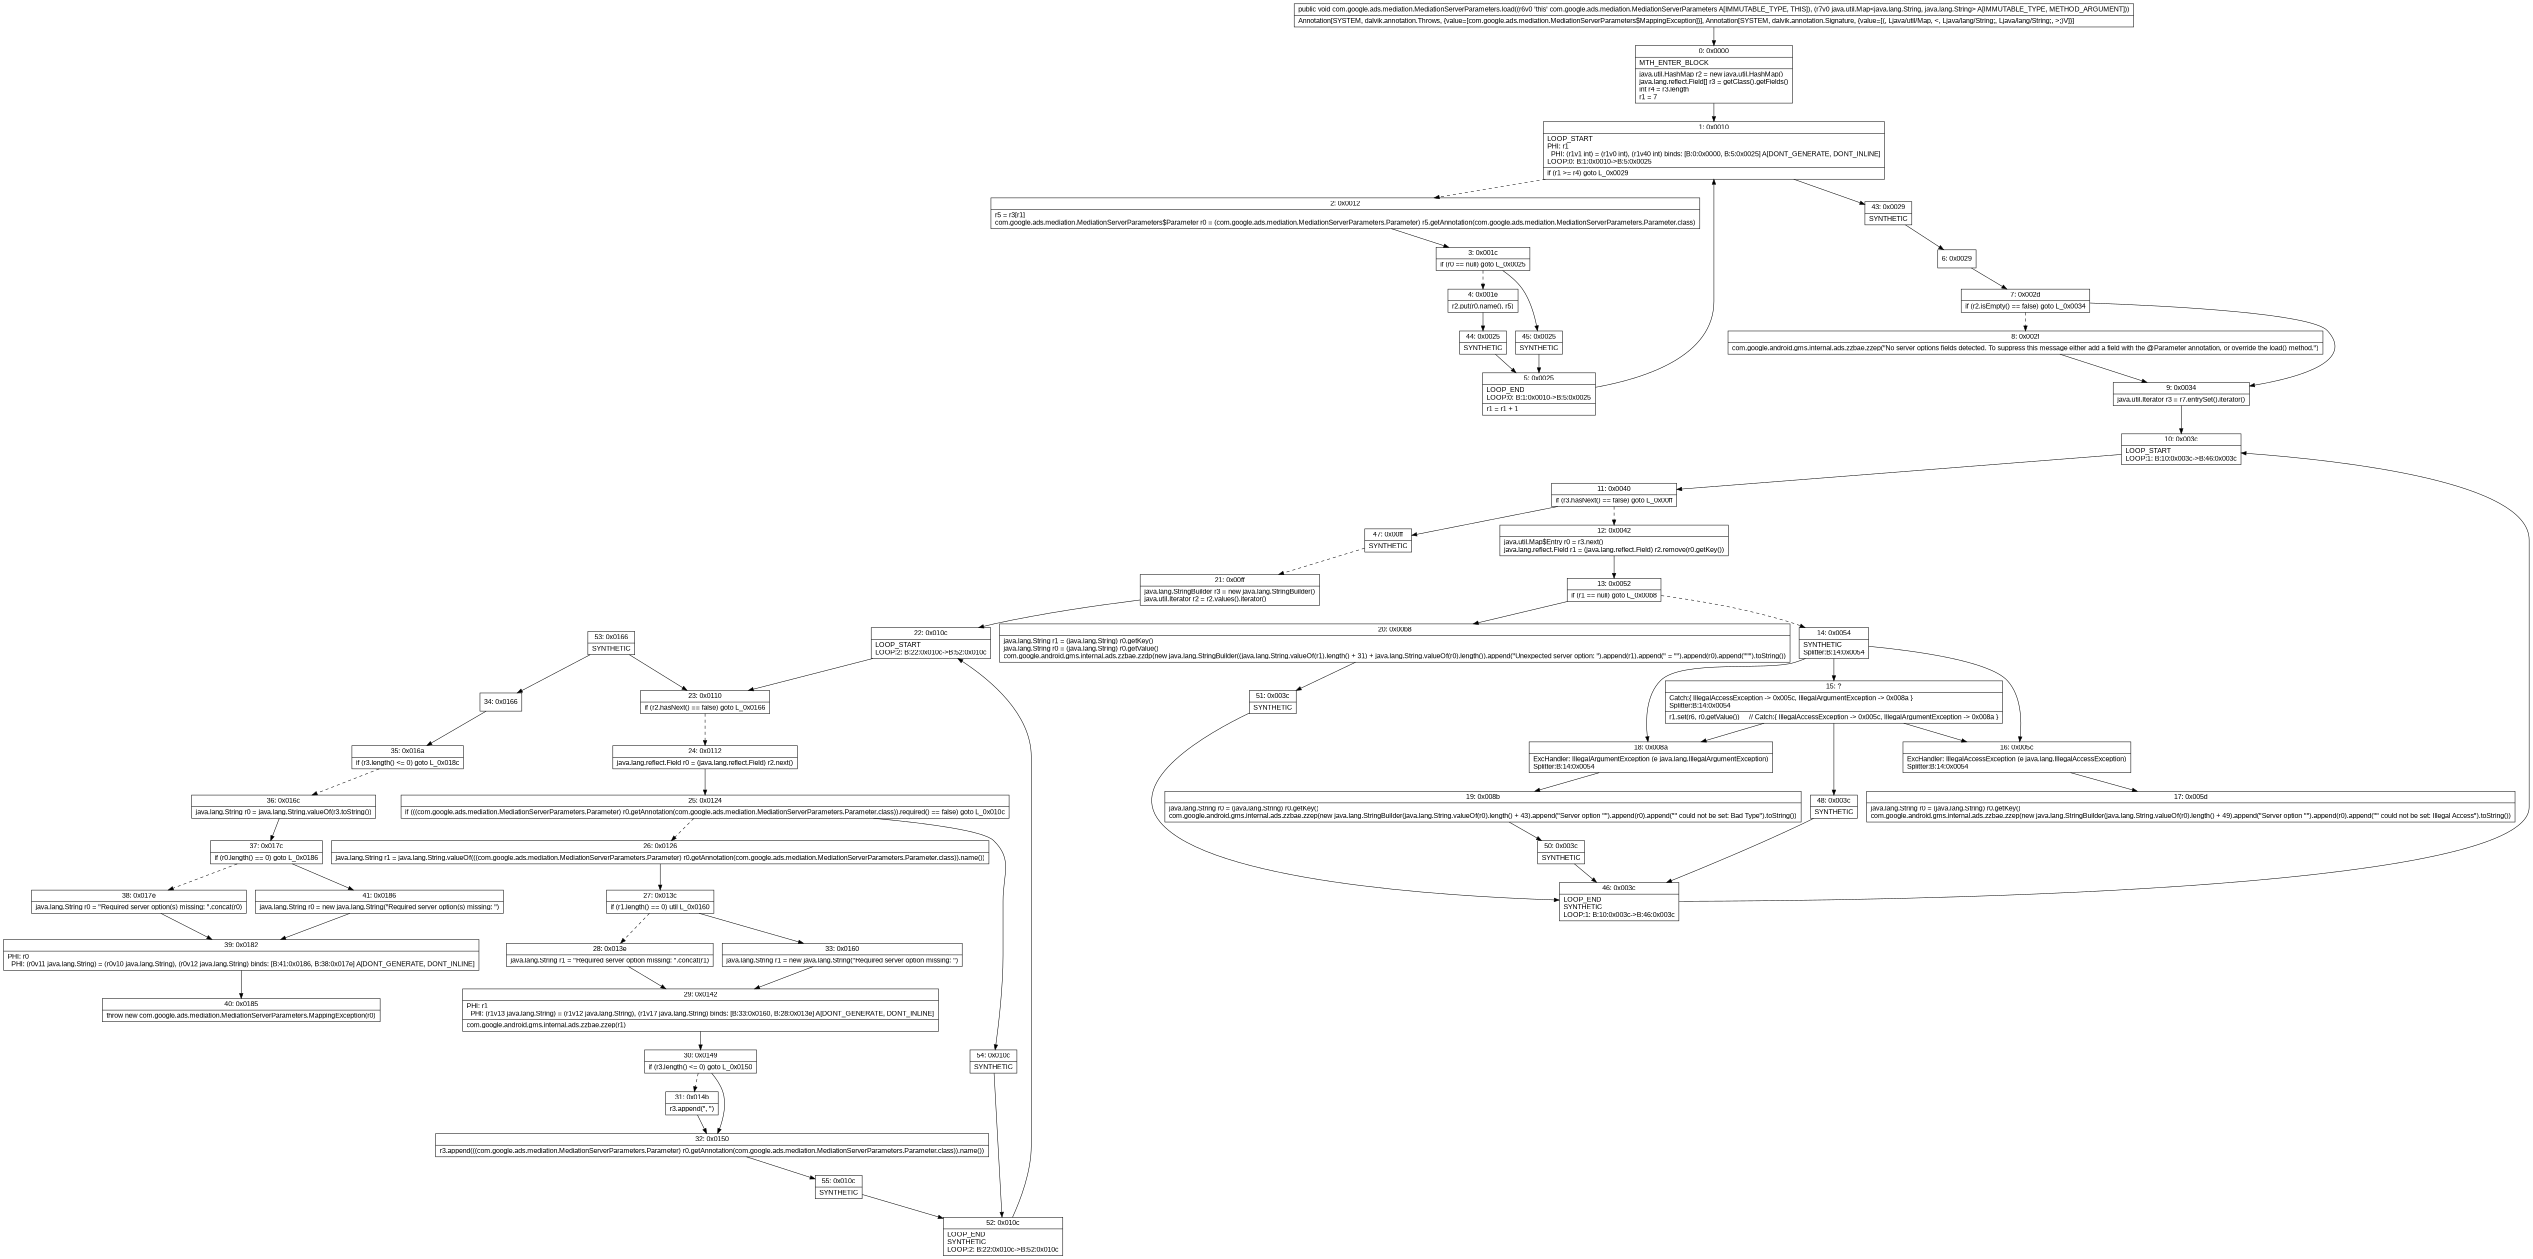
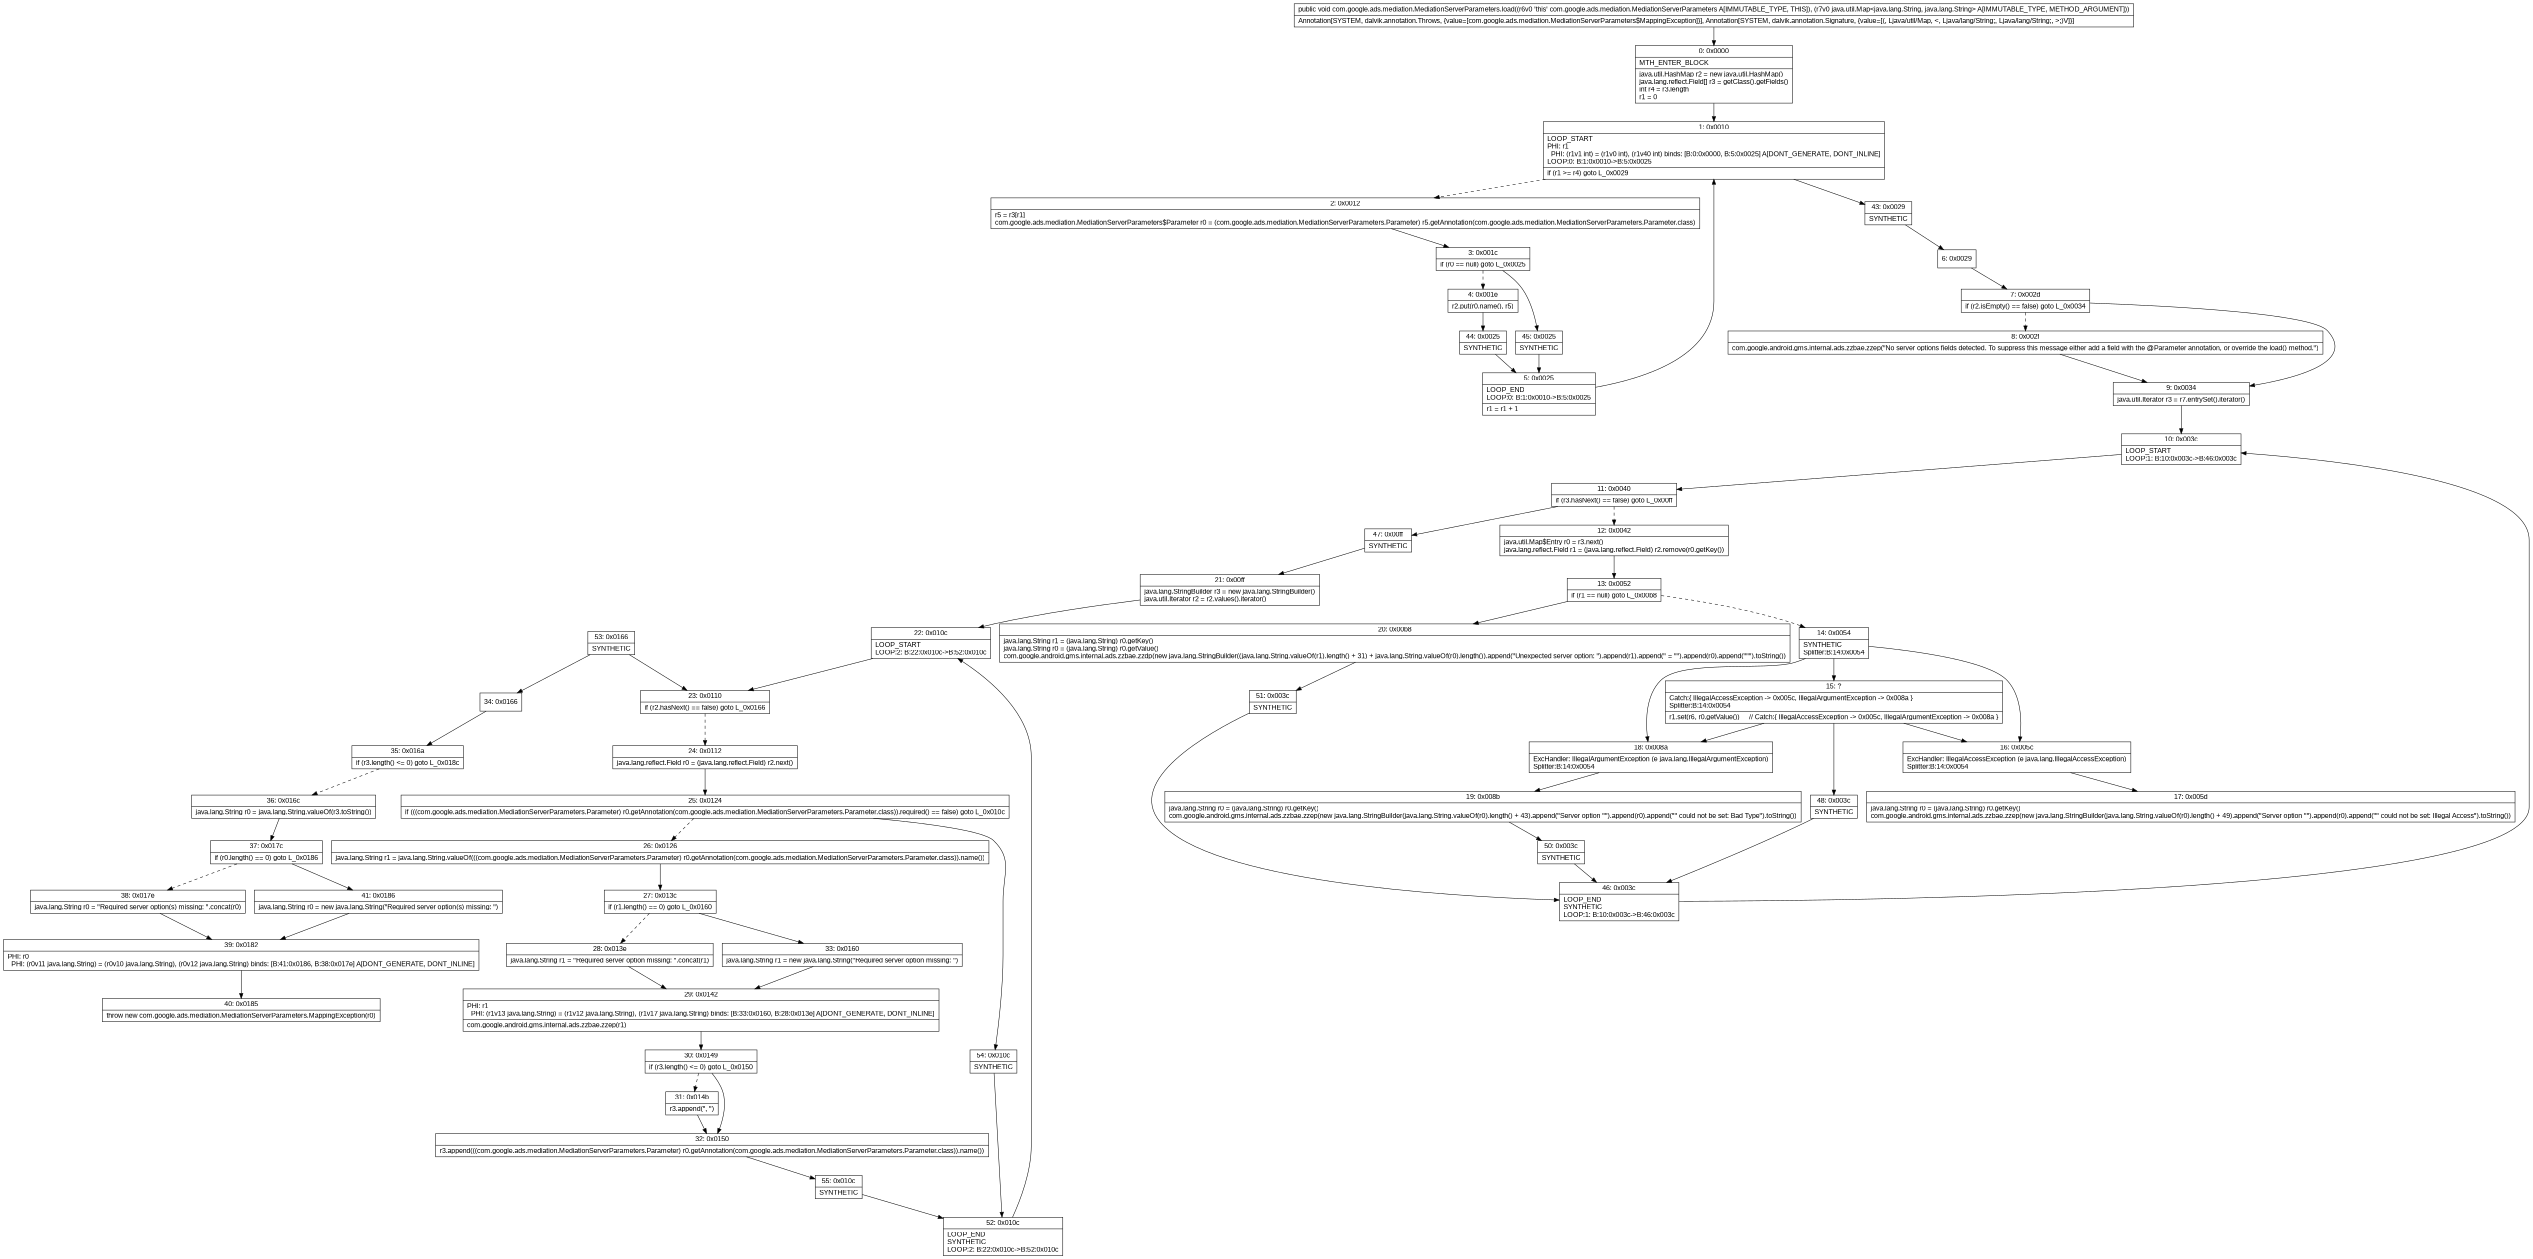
(1648, 97) -> (1648, 97)
(1324, 561) -> (1324, 561)
(660, 907) -> (660, 907)
